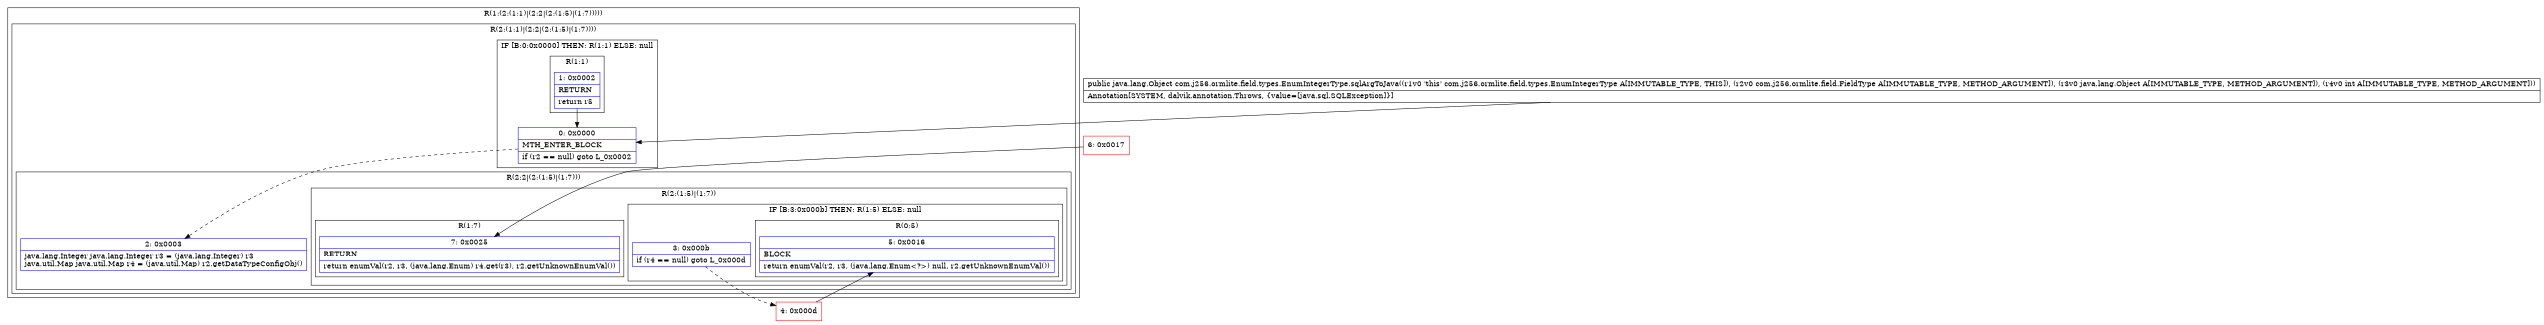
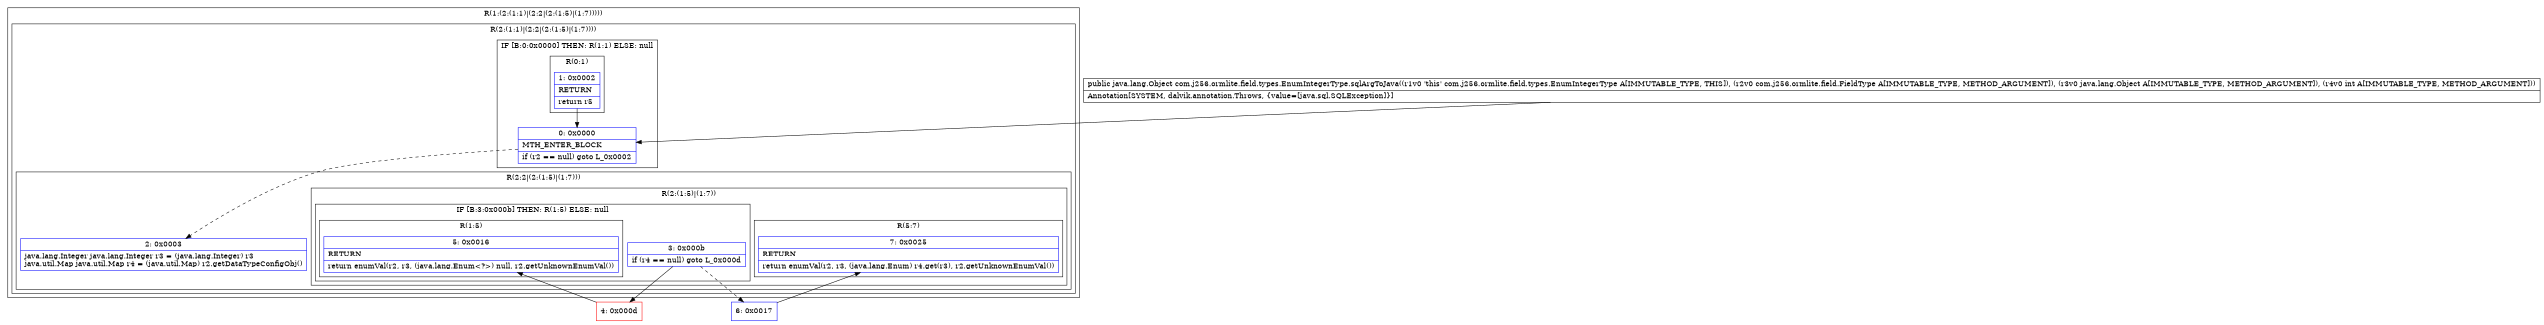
(577, 62) -> (577, 62)
(1106, 145) -> (754, 311)
(470, 226) -> (909, 226)
(907, 226) -> (471, 226)
(777, 254) -> (345, 254)
none -> (714, 278)
(736, 288) -> (659, 278)
